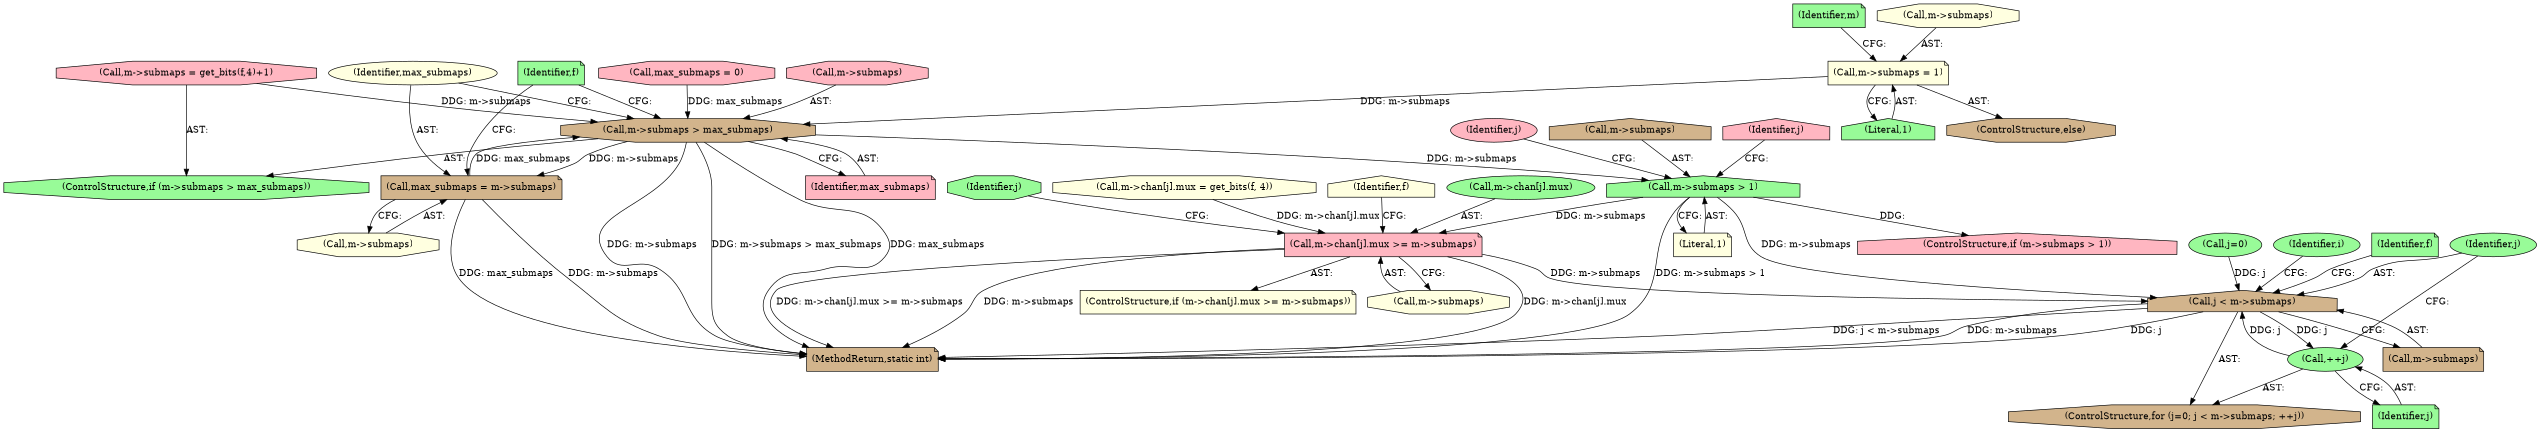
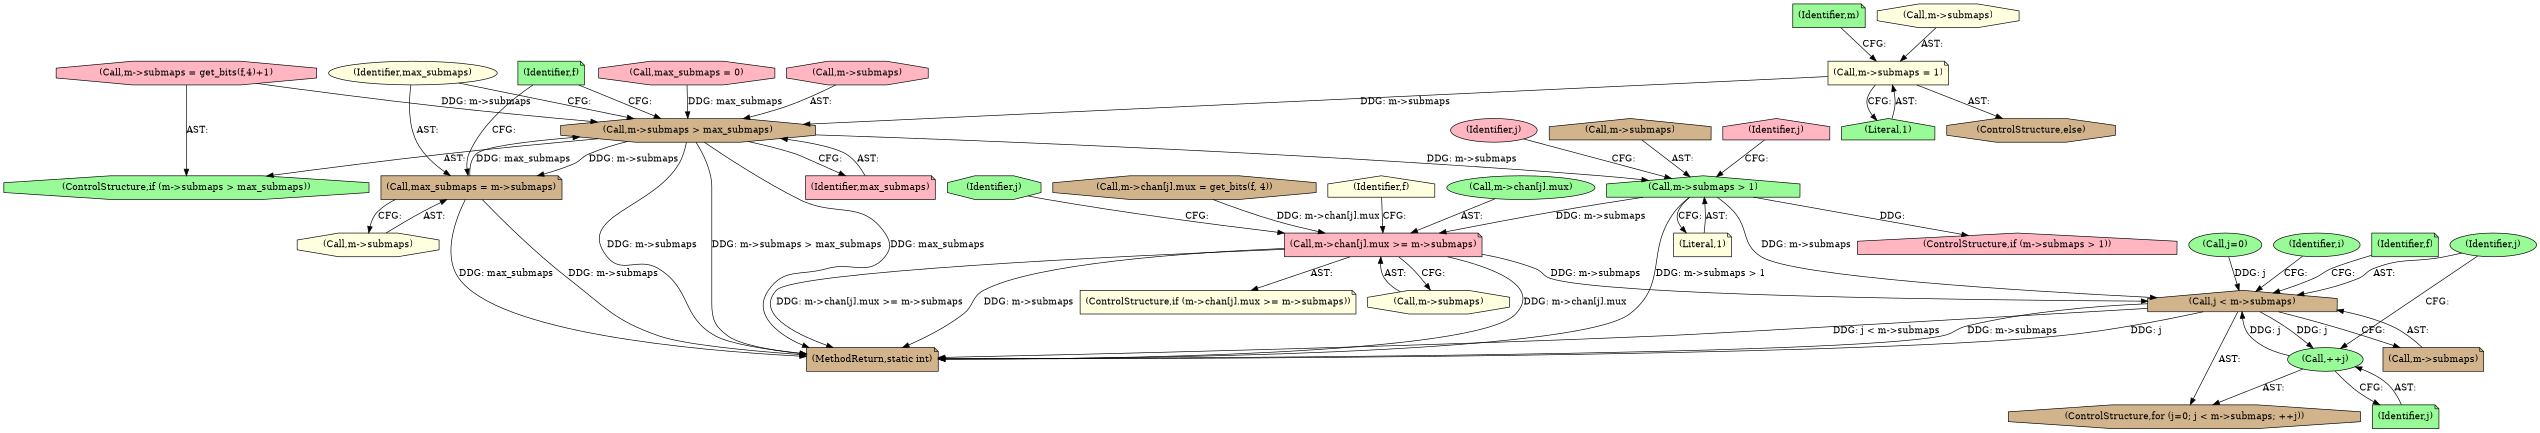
(1184, 188) -> (1184, 188)
